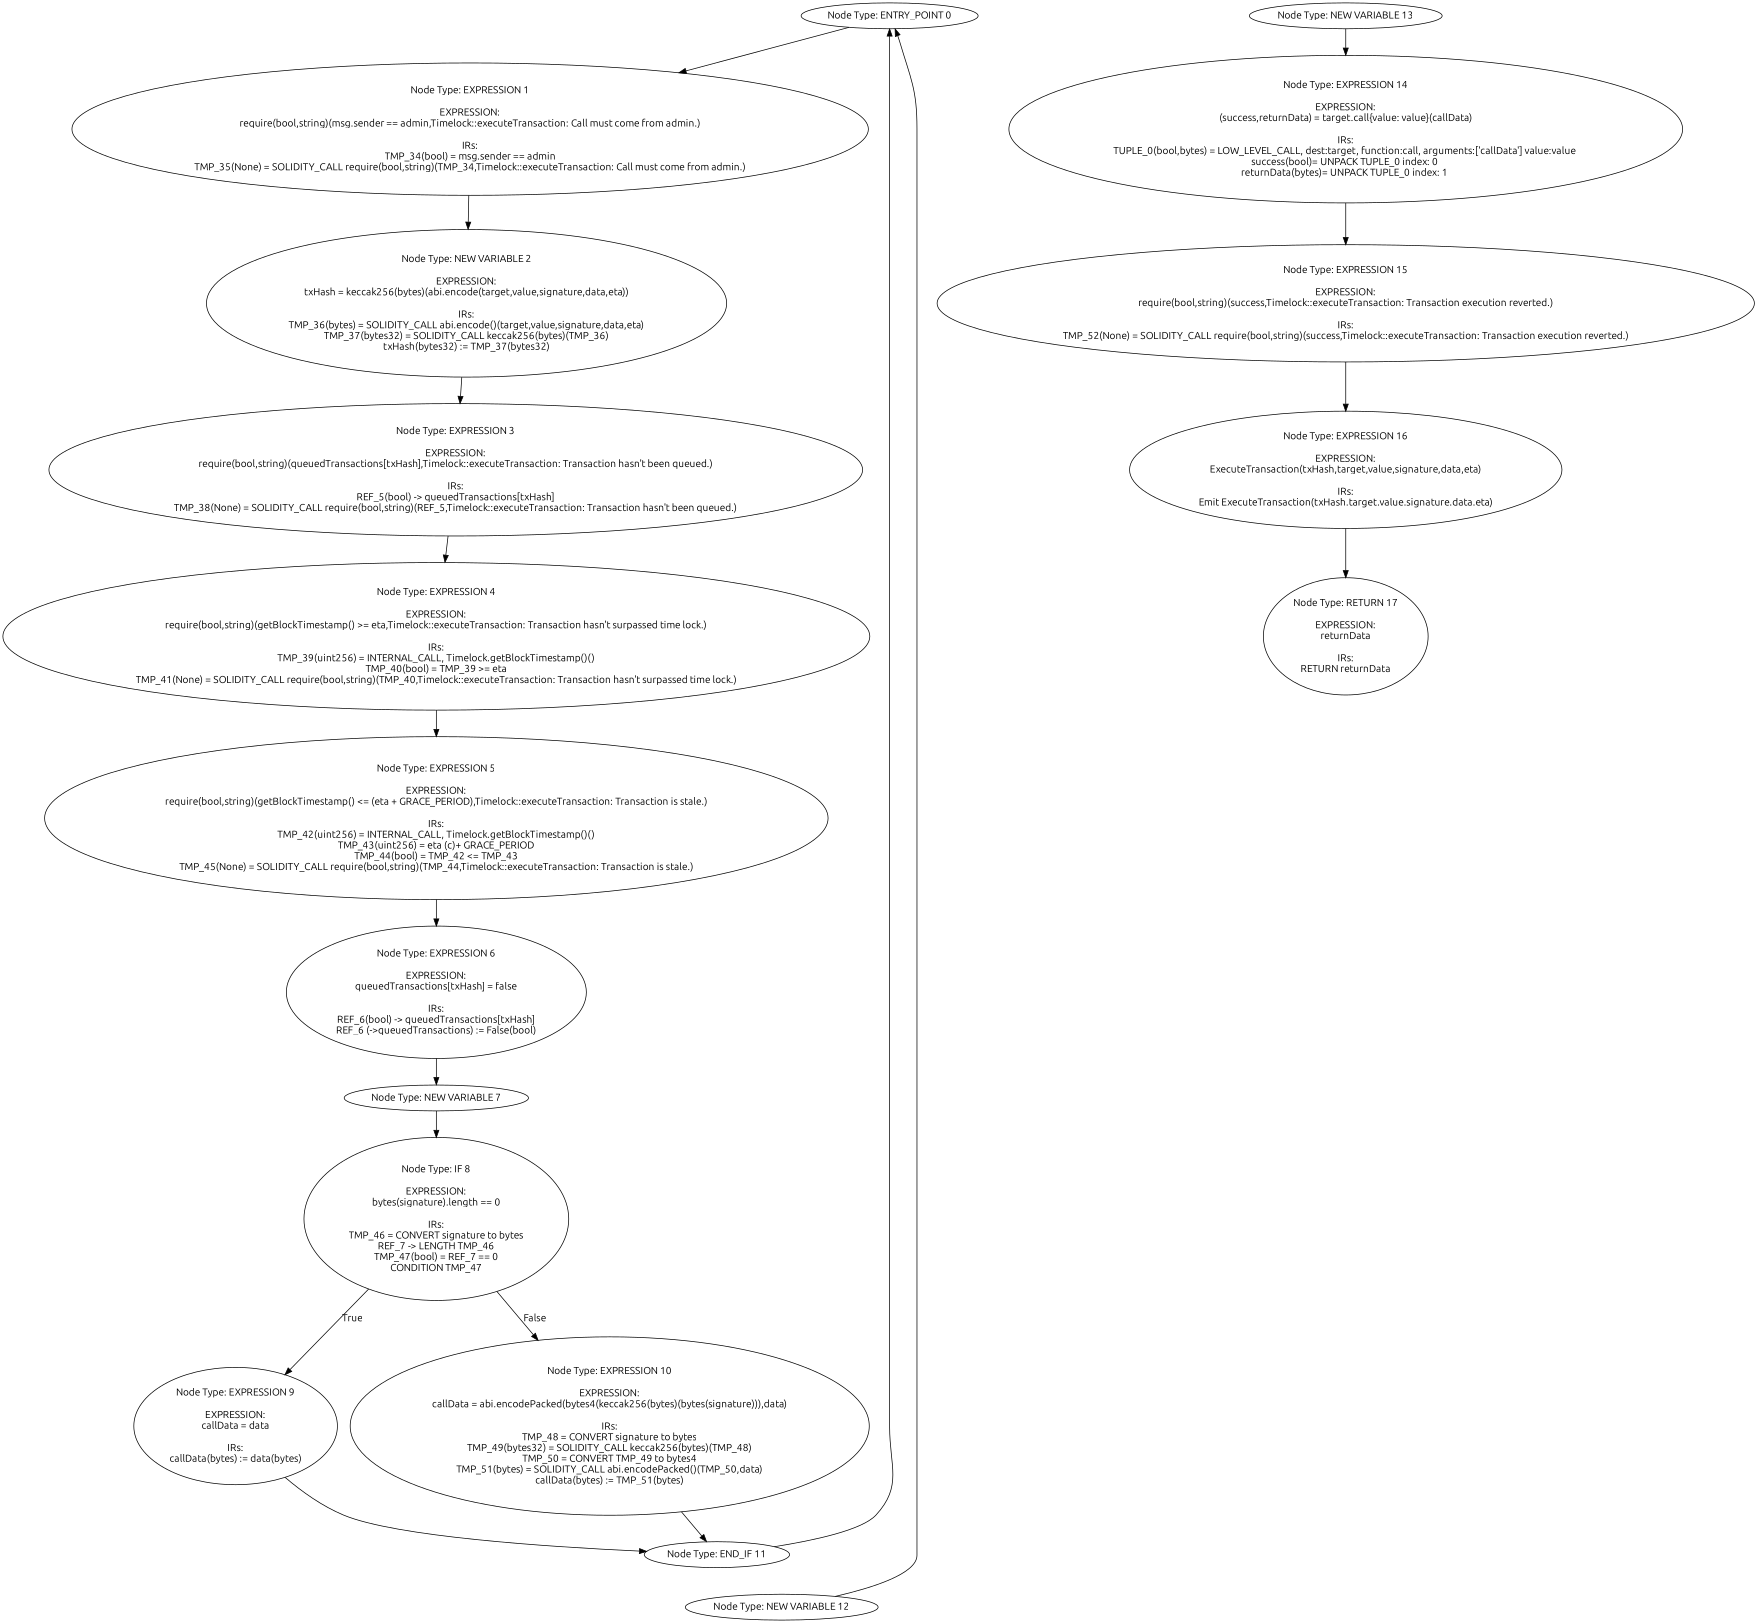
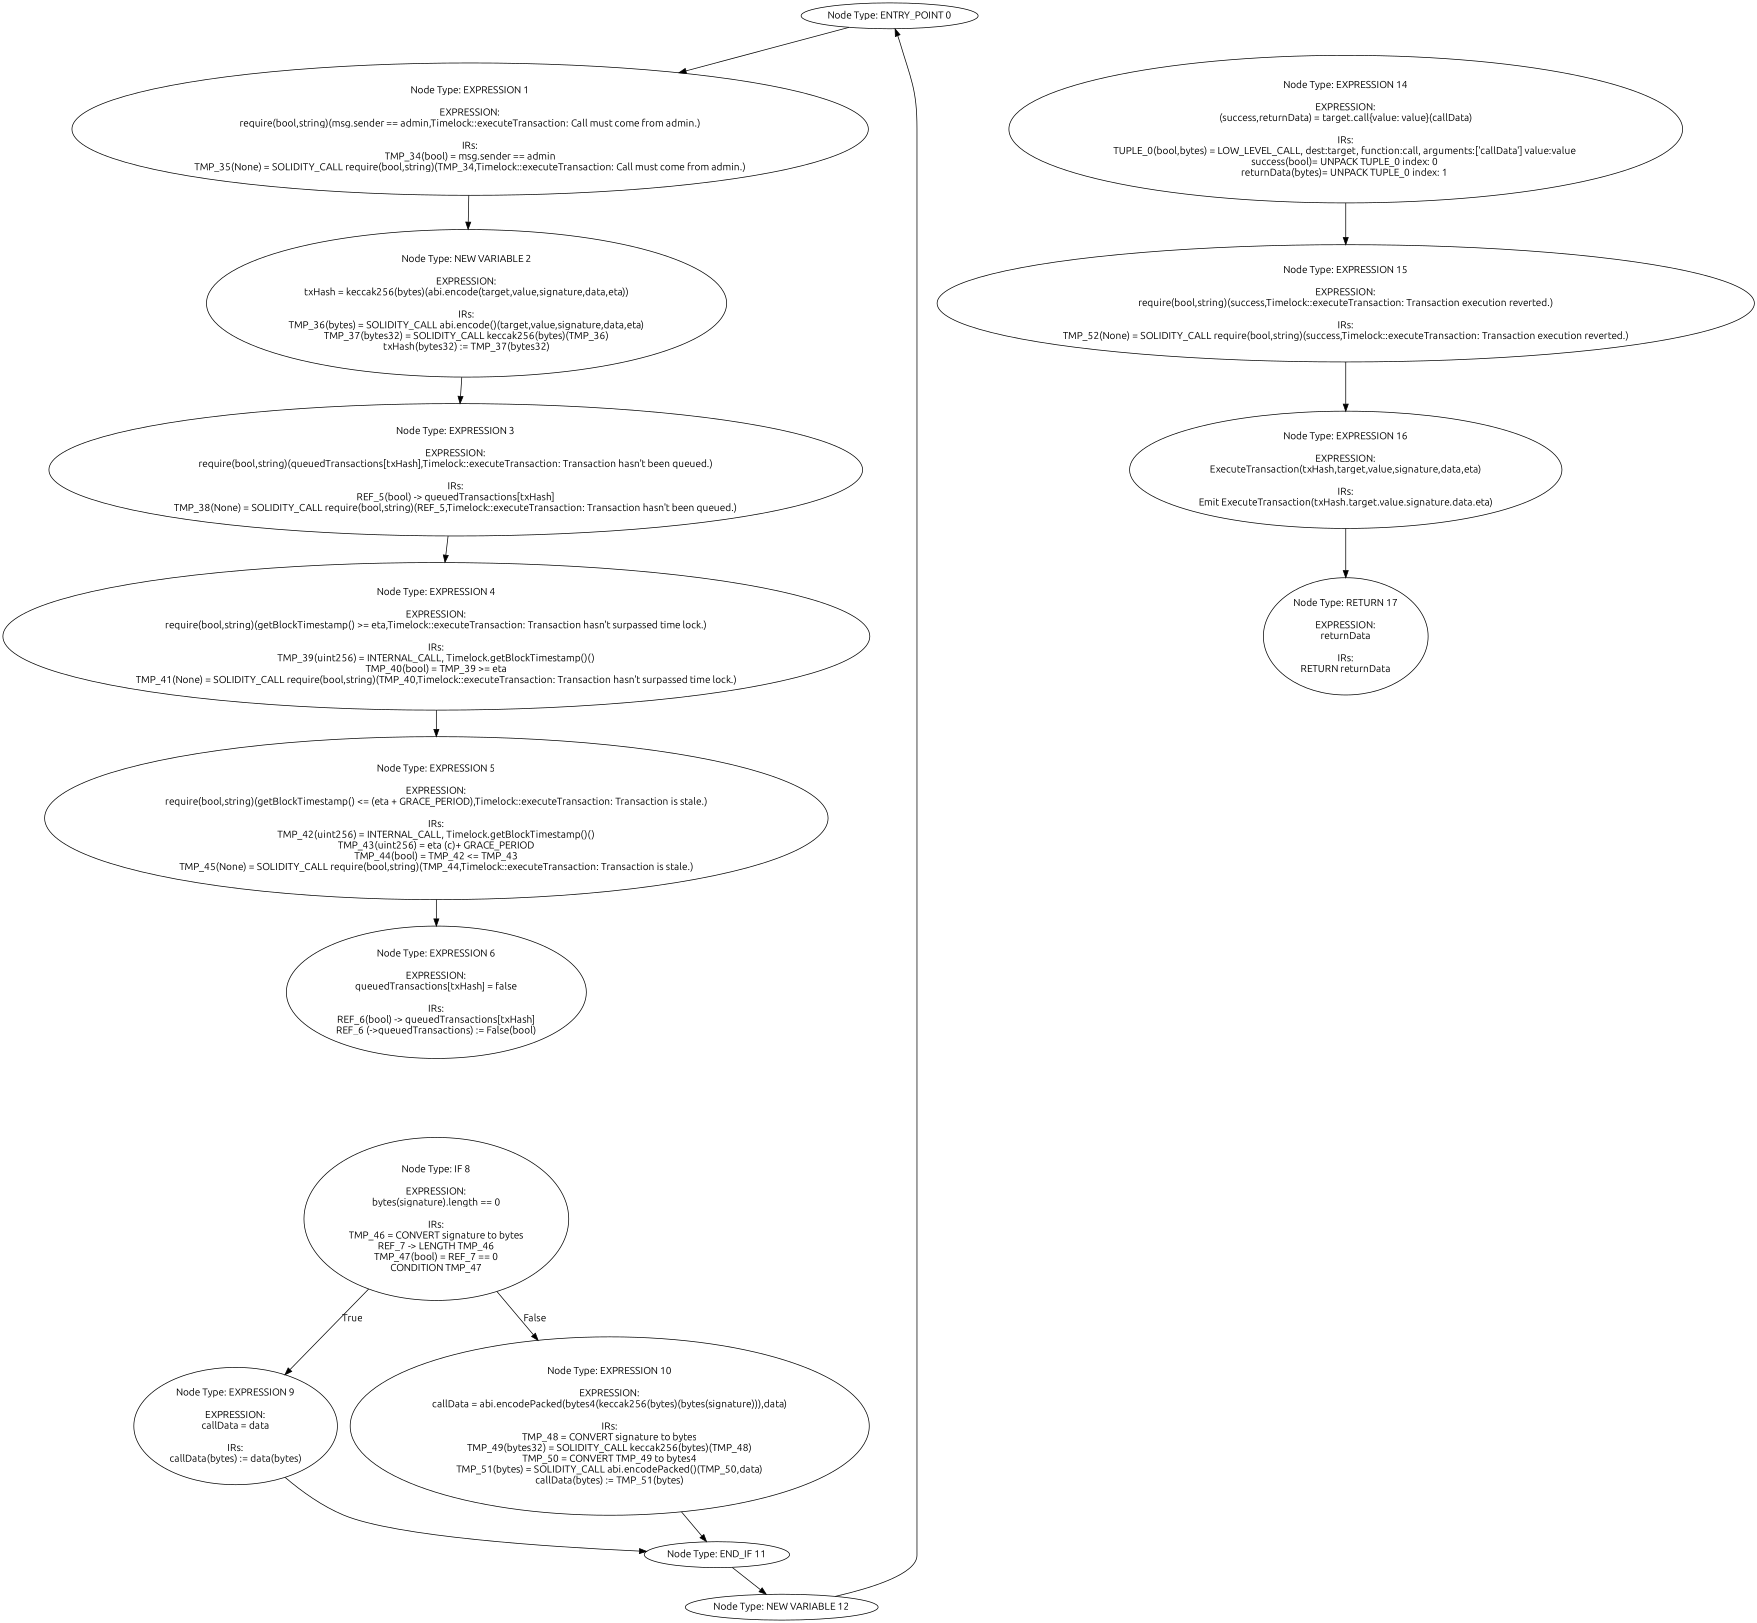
(1346, 16) -> none
(890, 832) -> (746, 1579)
(436, 1098) -> none
